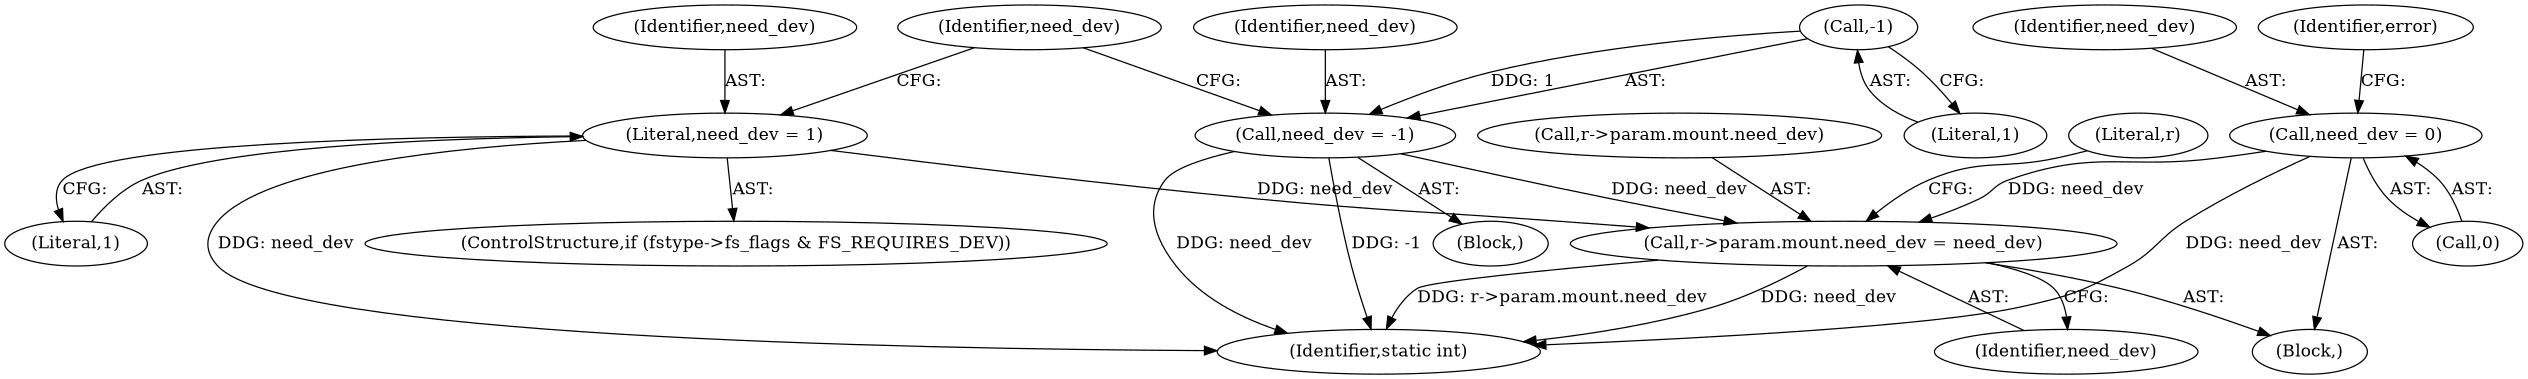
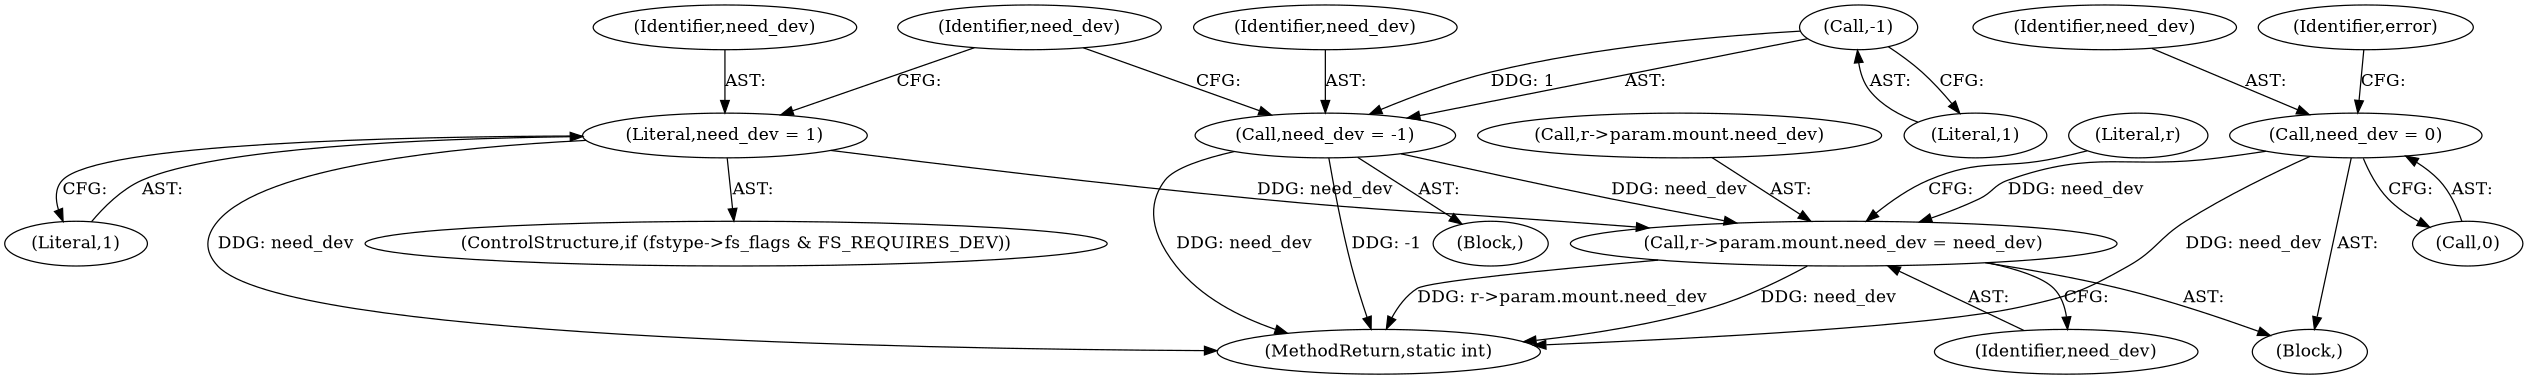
(2414, 190) -> (2414, 190)
(1379, 352) -> (1379, 352)
